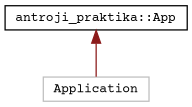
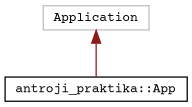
(96, 60) -> (96, 60)
